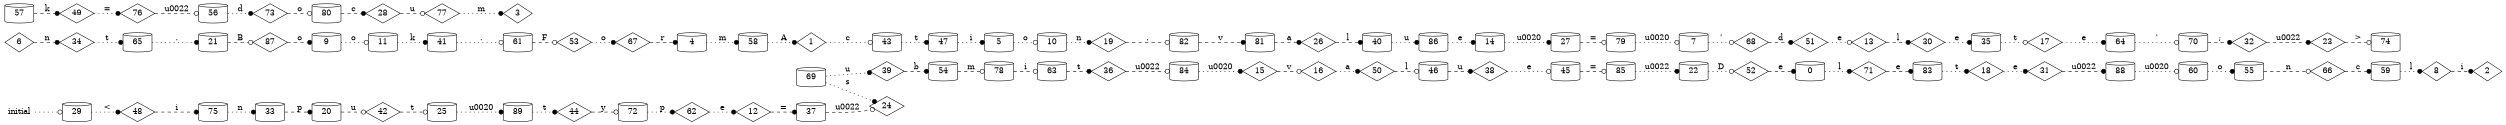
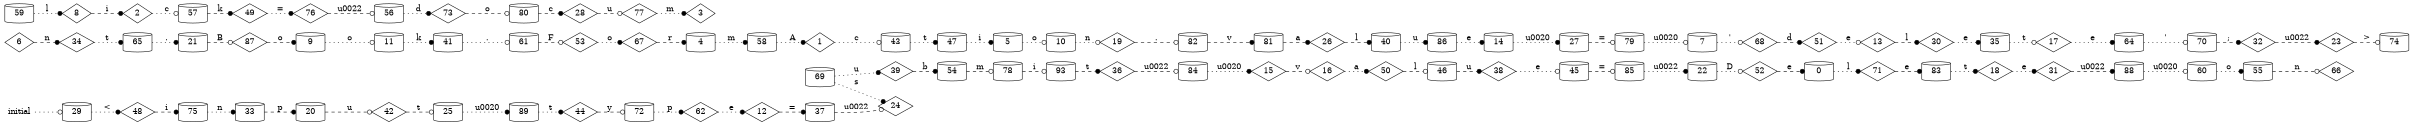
none -> (163, 13)
(1077, 42) -> (1085, 42)
(1052, 71) -> (1061, 71)
(2356, 71) -> none
